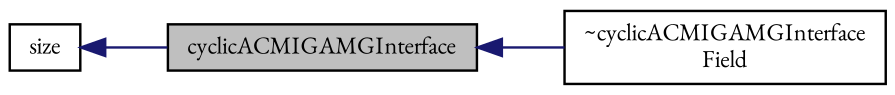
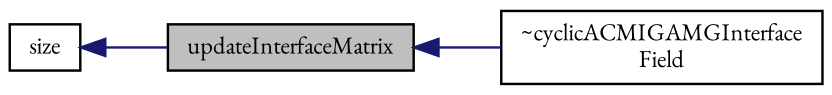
(322, 47) -> (291, 47)
